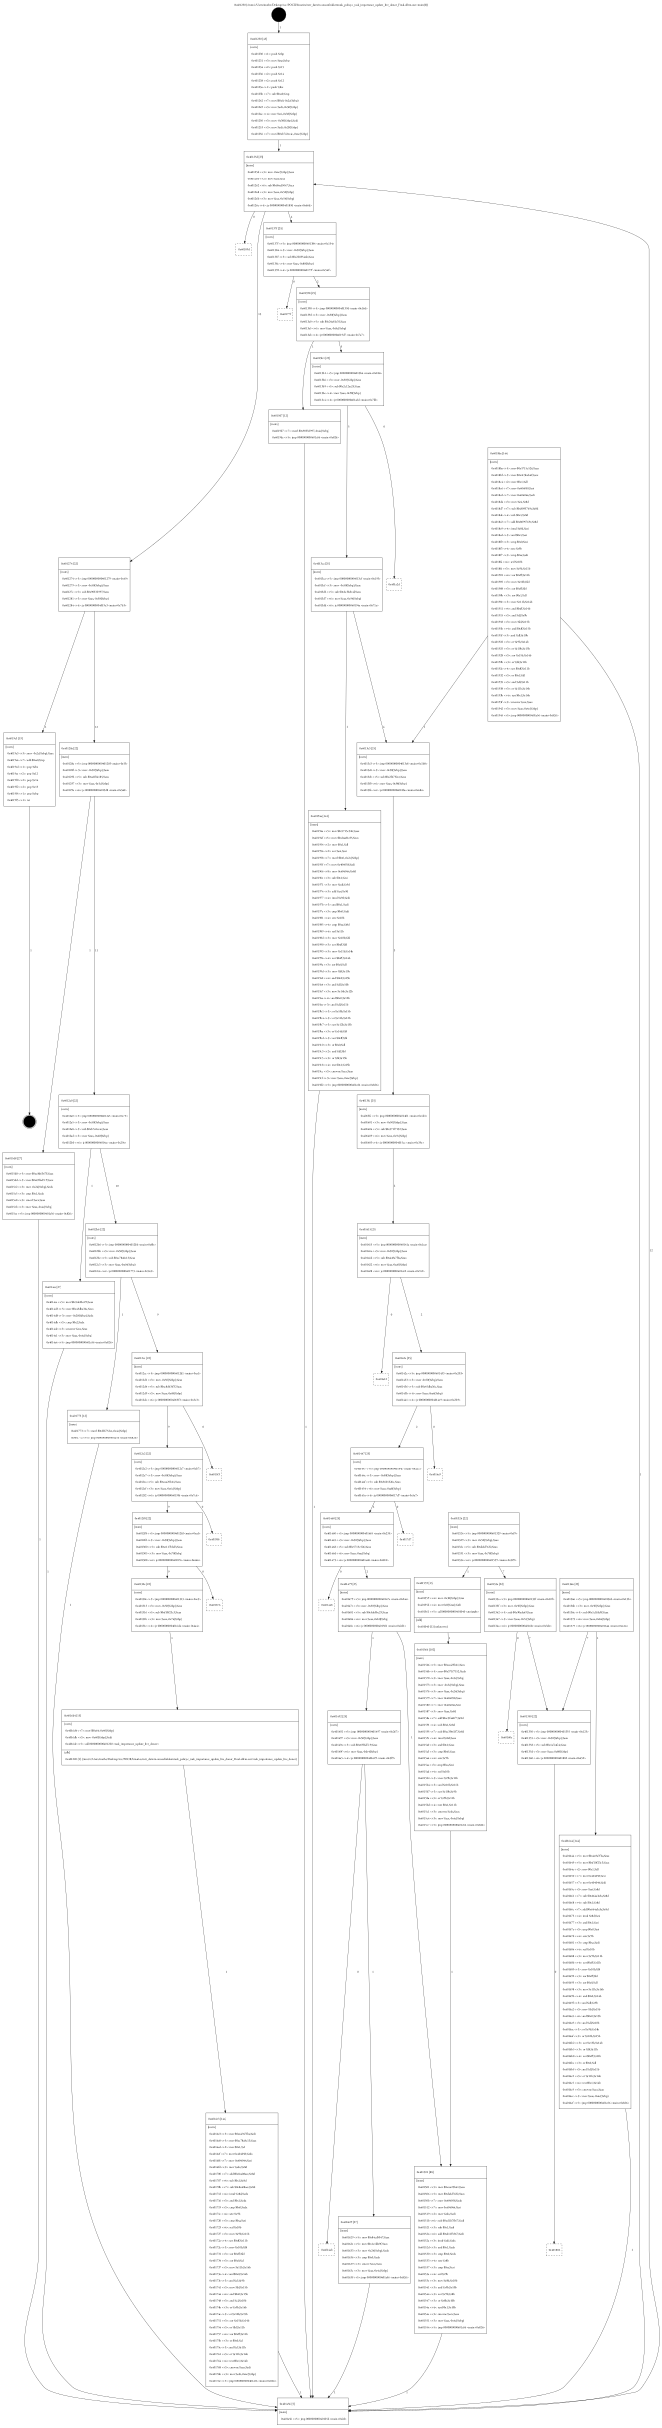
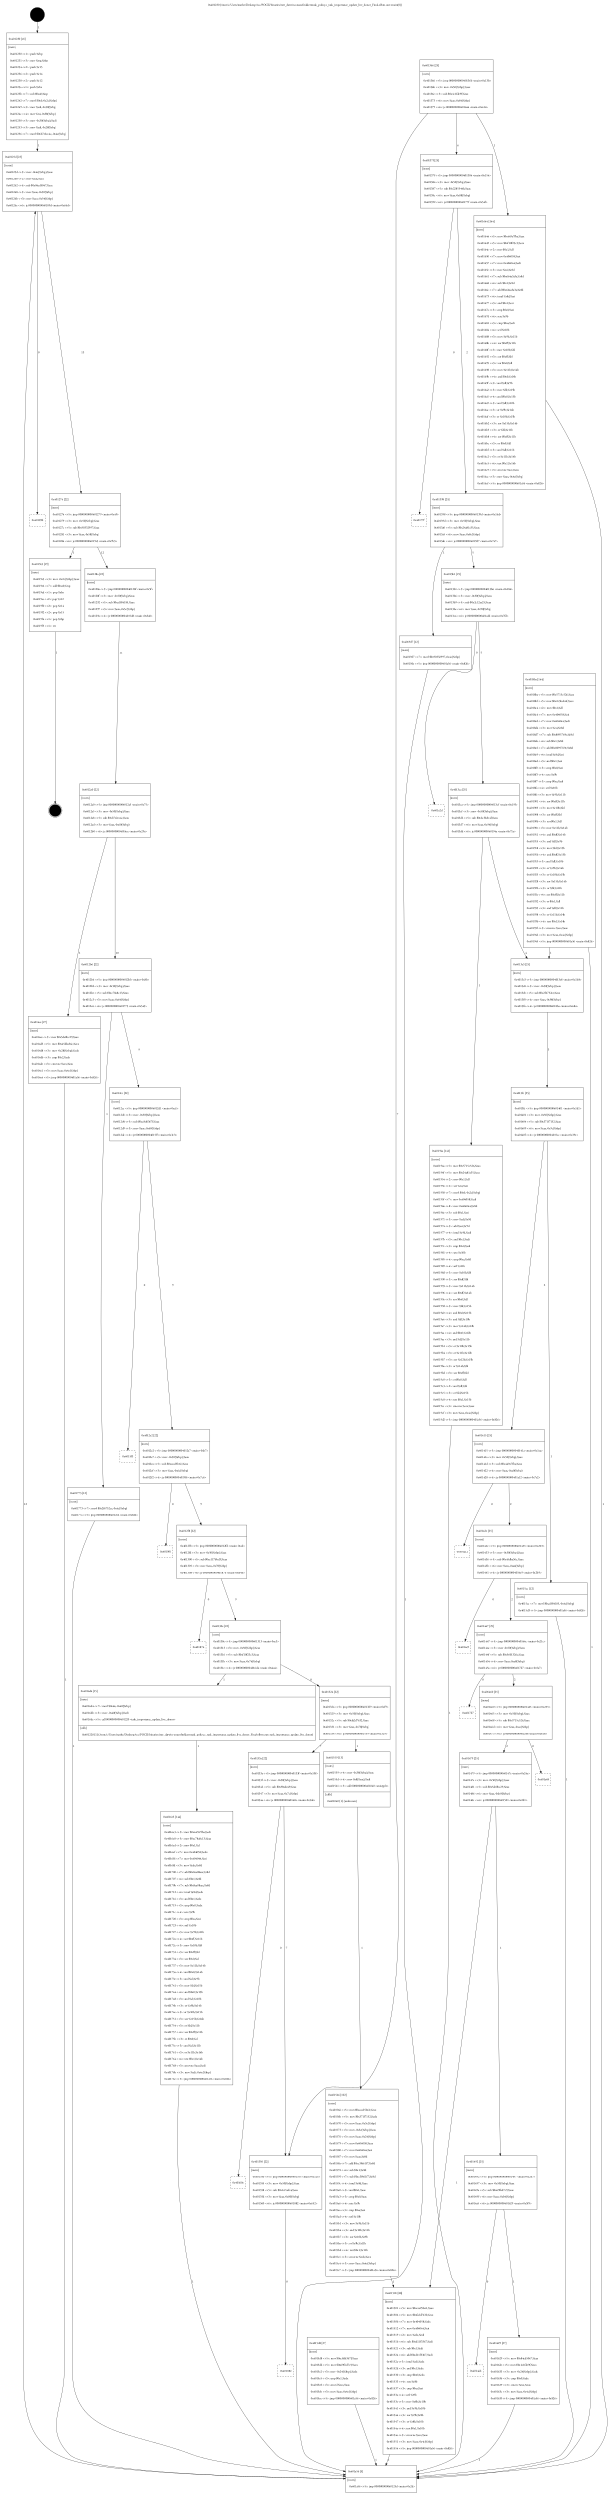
(289, 216) -> (456, 133)
(67, 973) -> none
none -> (551, 1599)
none -> (299, 1674)
